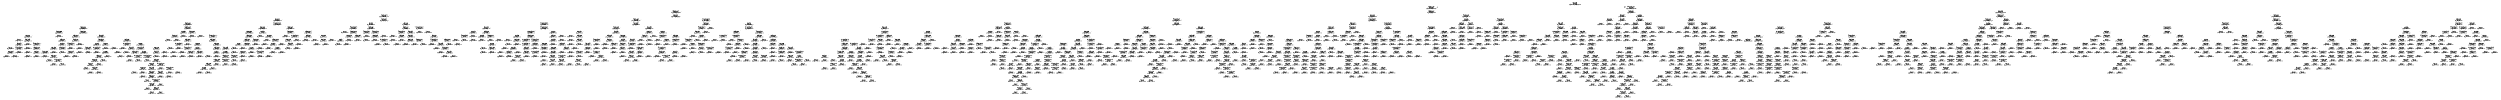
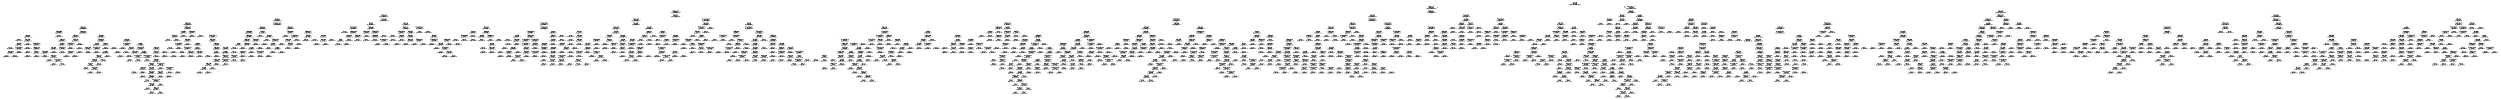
(234, 64) -> none
